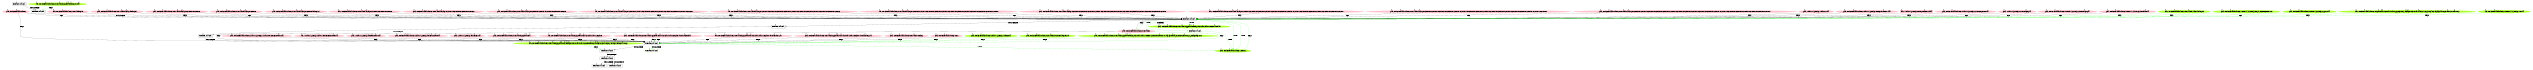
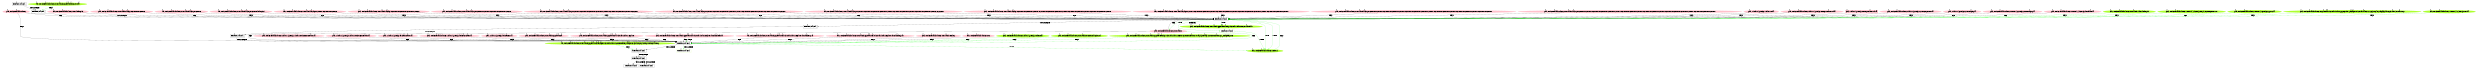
(117, 12) -> none
